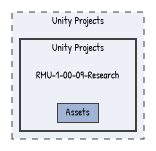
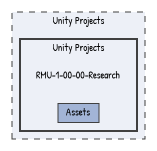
(78, 76) -> (78, 76)
